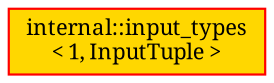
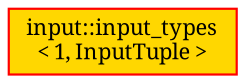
(137, 42) -> (123, 42)
